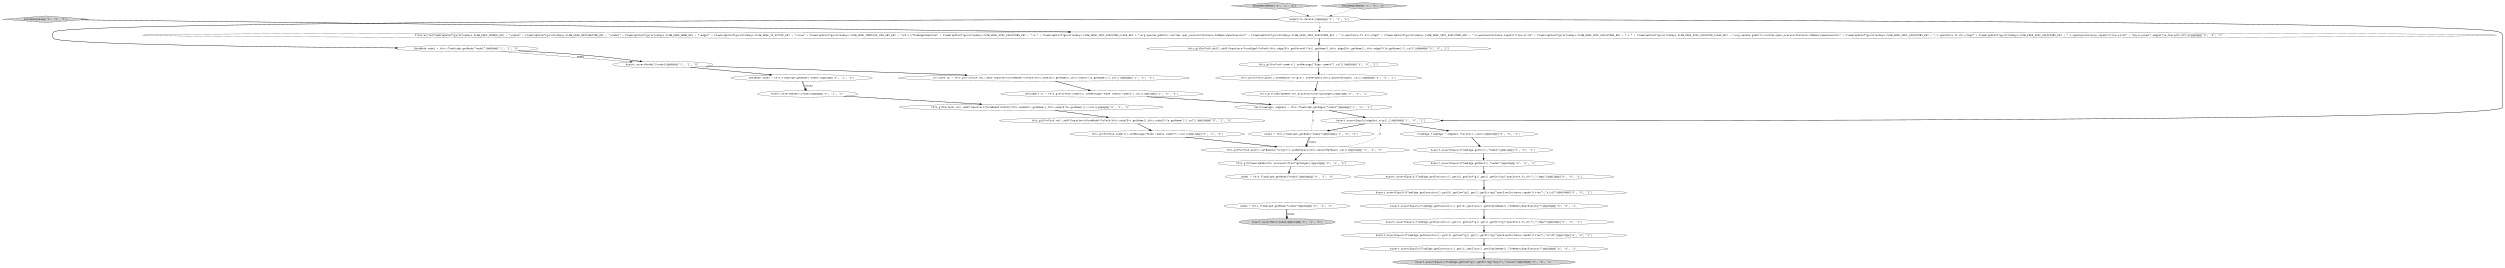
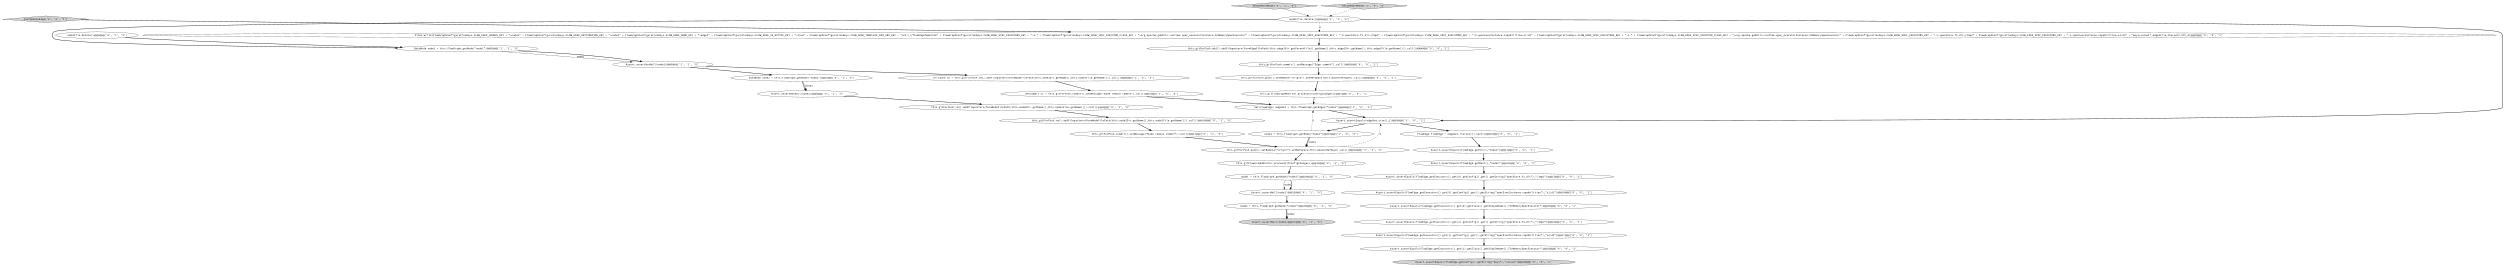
none -> (97, 35)
none -> (1287, 193)
